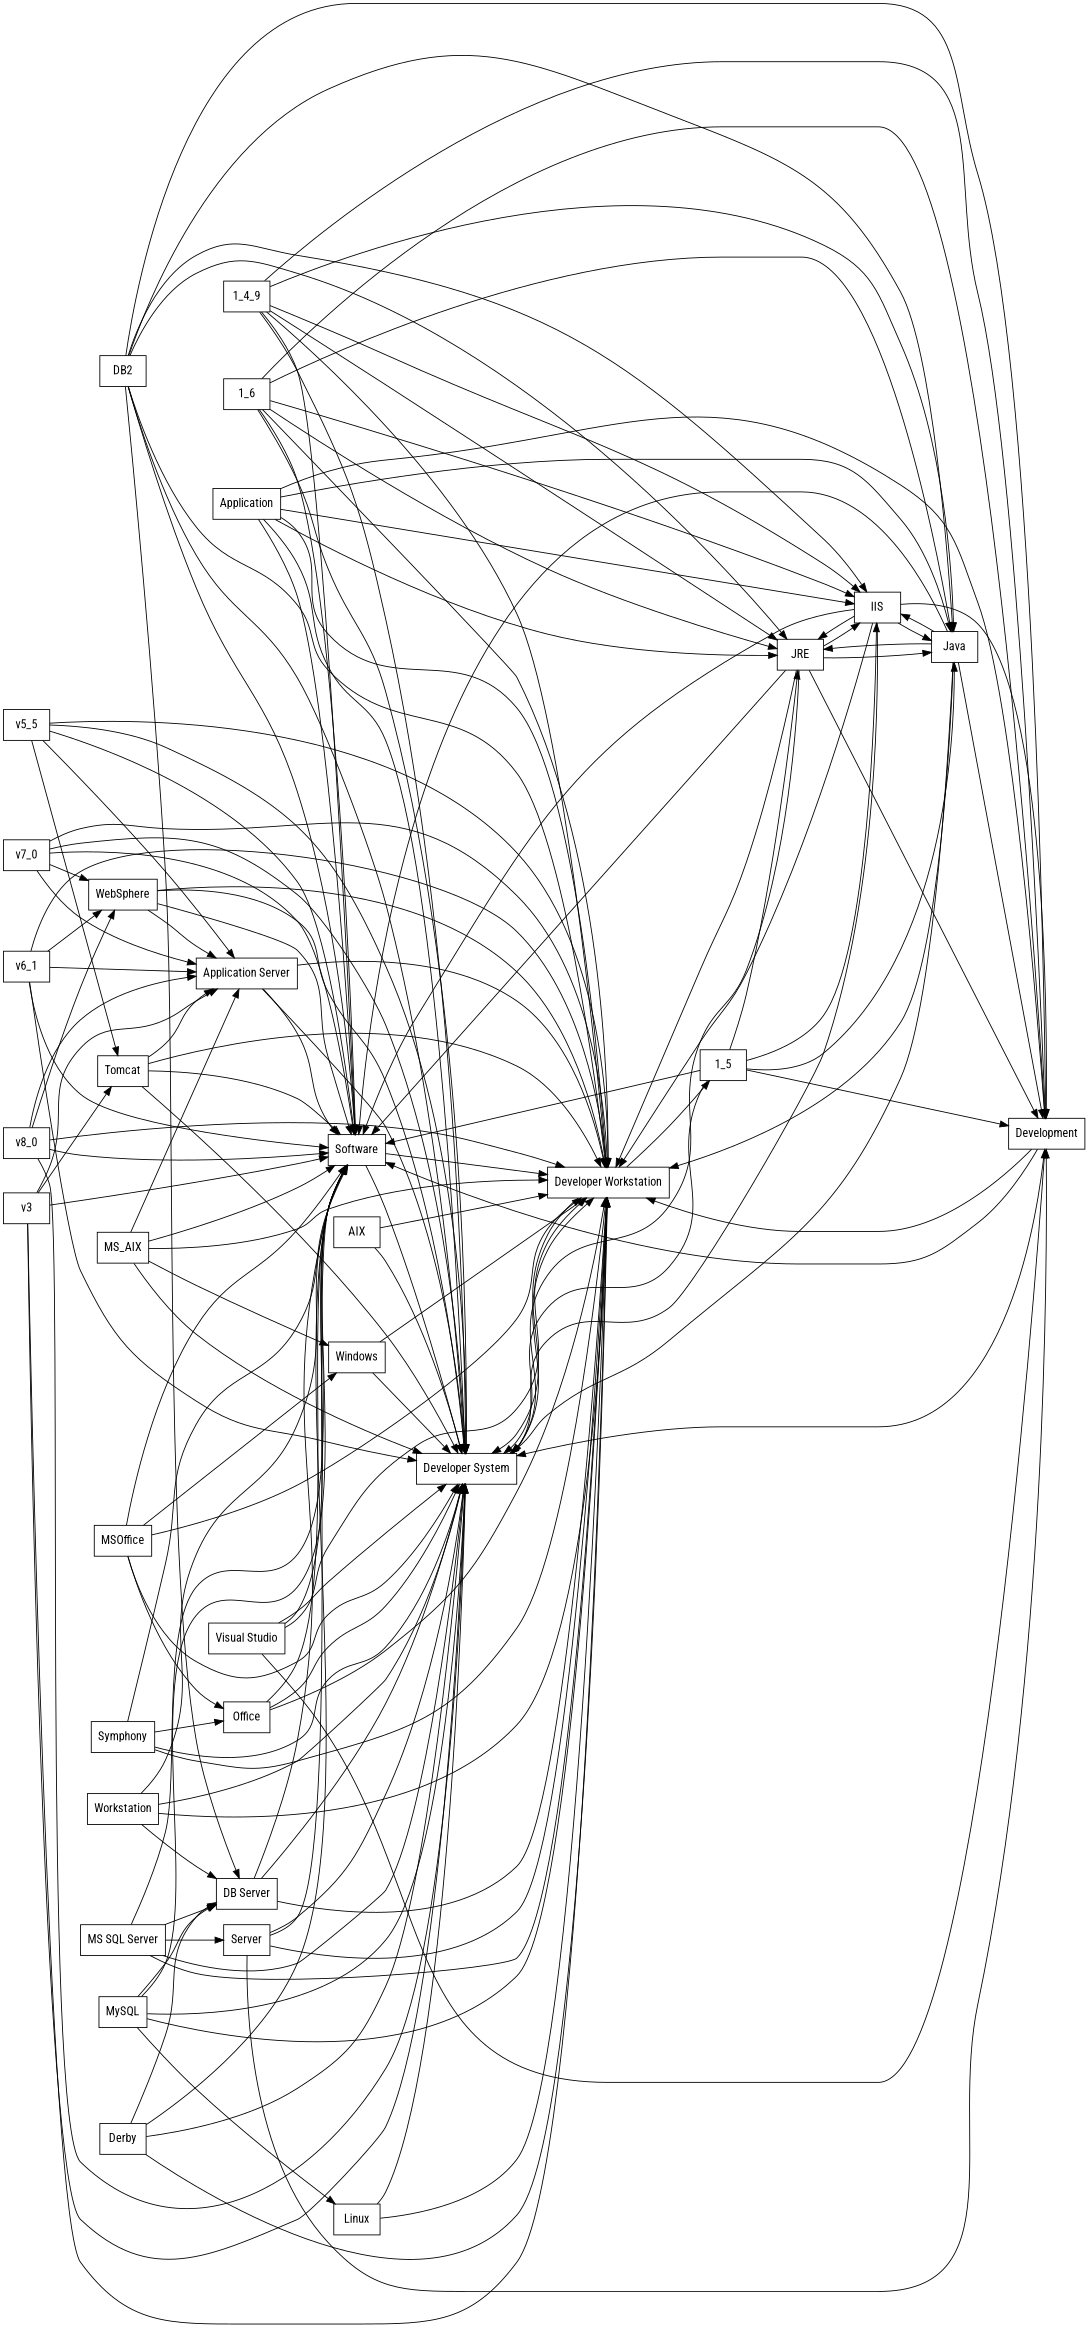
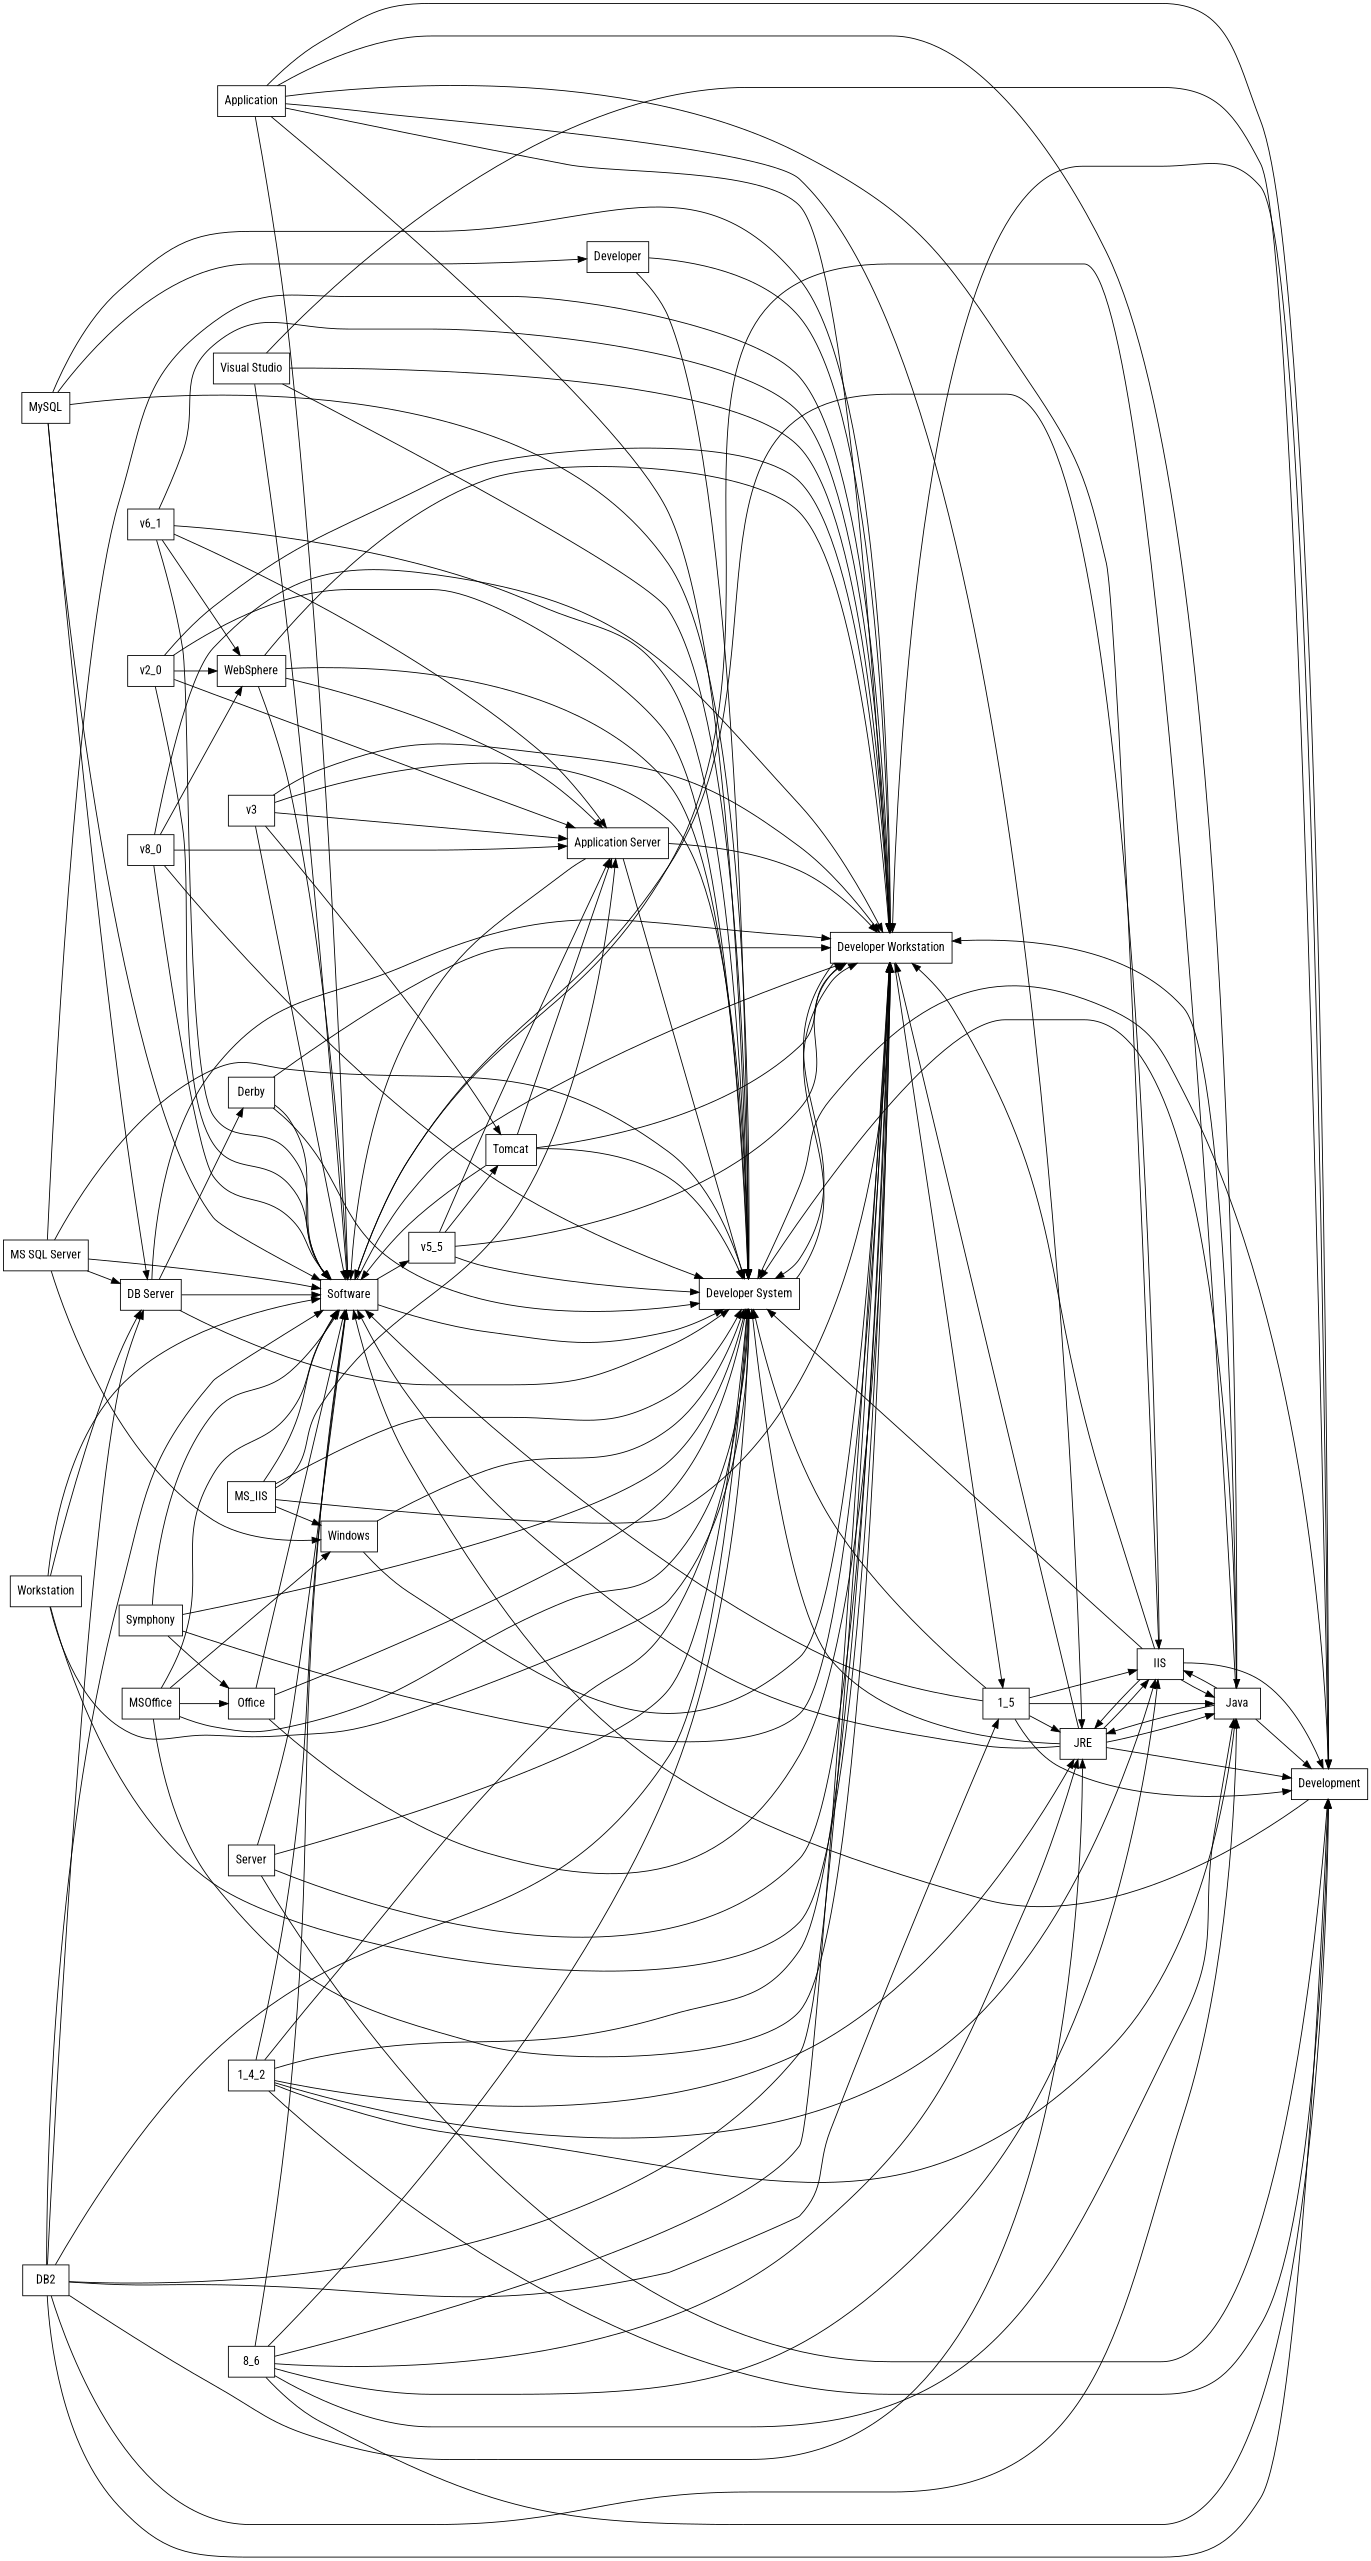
(247, 297) -> (252, 2076)
(511, 310) -> (700, 2259)
(247, 394) -> (252, 2362)
(27, 855) -> (151, 671)
(283, 866) -> (389, 1272)
(357, 1232) -> none
(123, 1248) -> (252, 1497)
(190, 1940) -> (141, 1451)
(172, 2007) -> (197, 1202)
(357, 2219) -> (618, 257)
